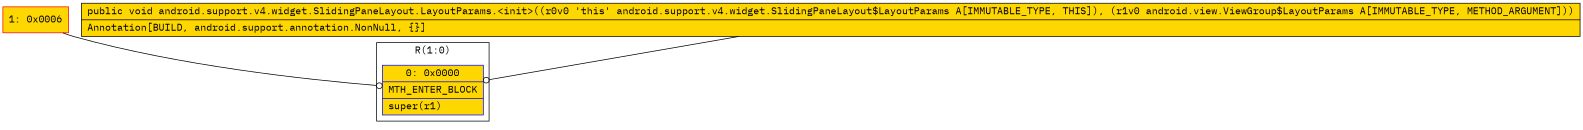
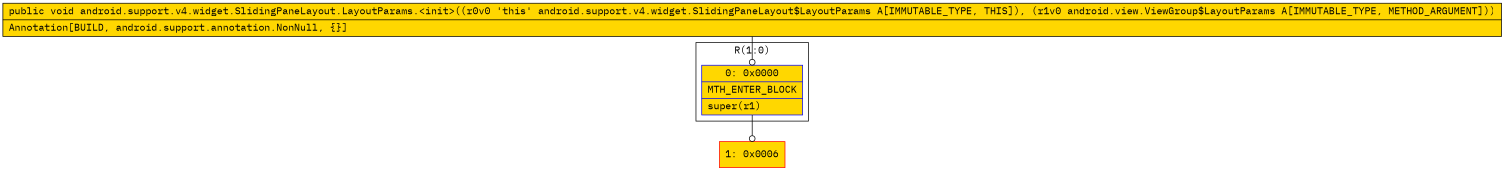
(218, 67) -> (752, 126)
